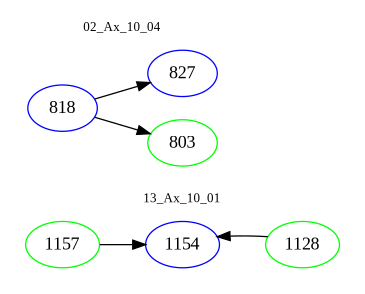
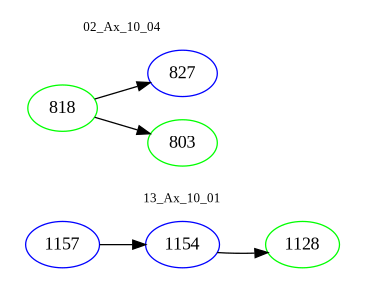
(63, 108) -> (63, 108)
(249, 236) -> (236, 253)
(63, 245) -> (63, 245)
